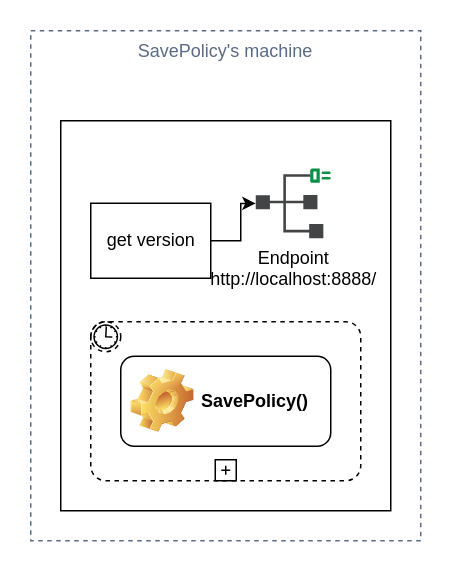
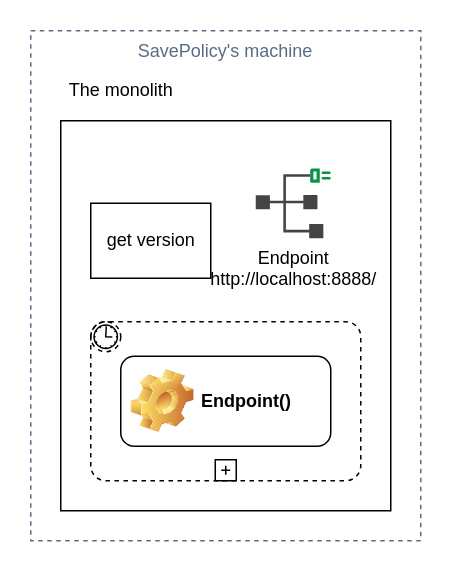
none -> (121, 91)
(241, 235) -> none
(258, 401) -> (250, 401)
